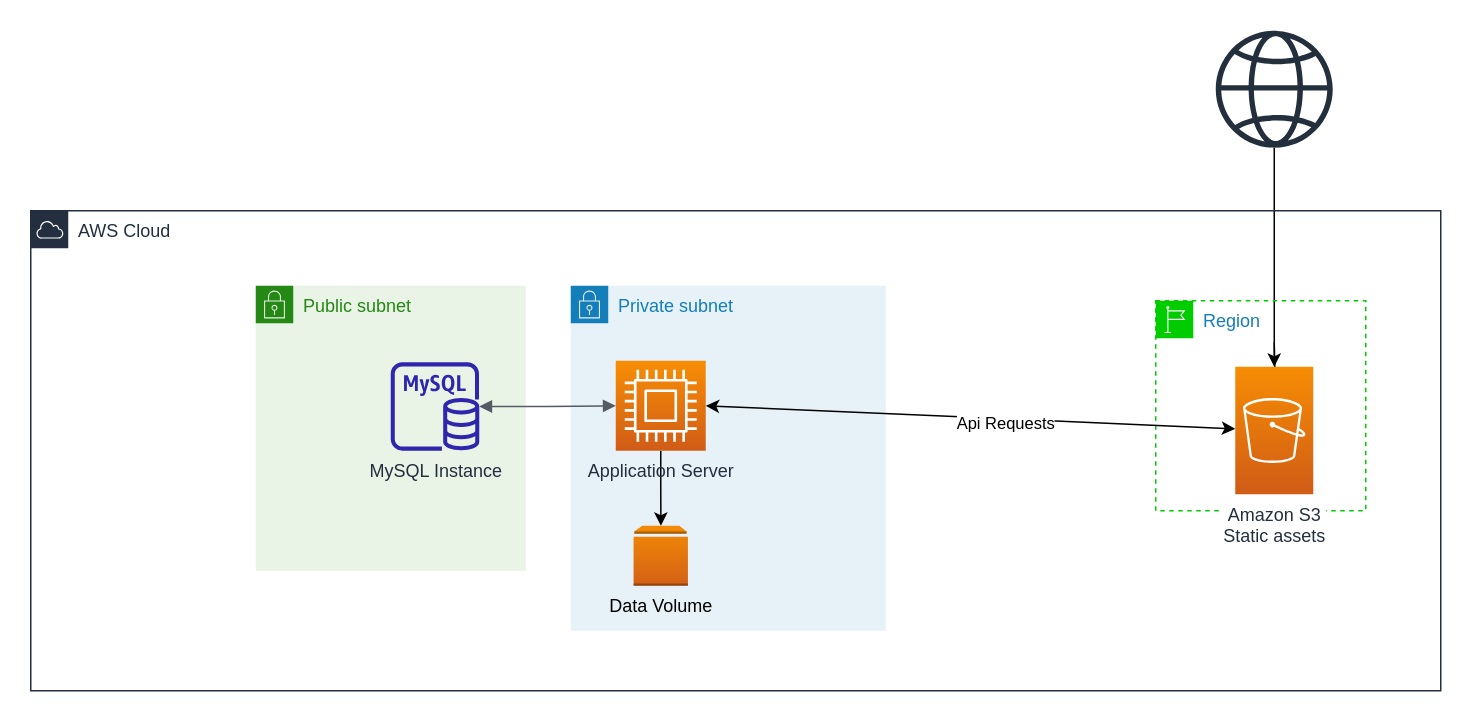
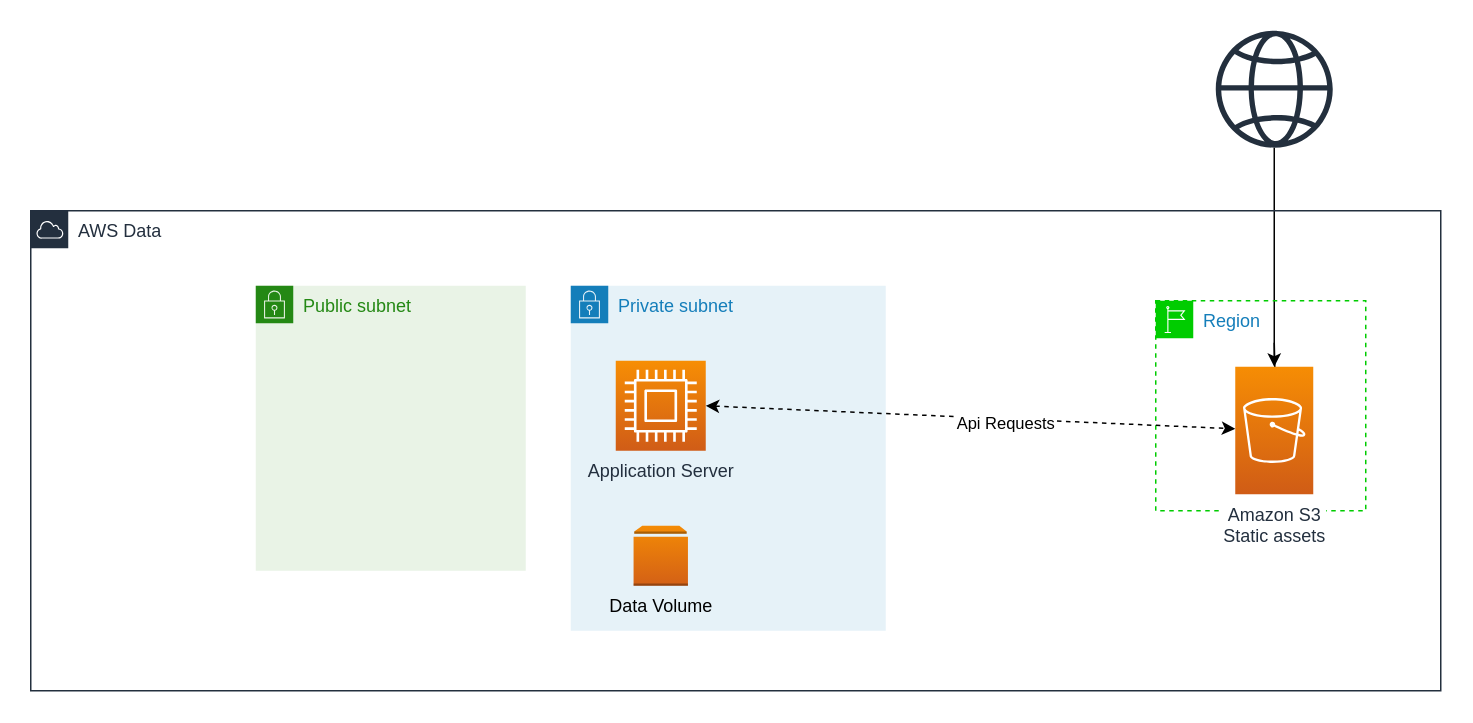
(119, 232) -> (117, 232)
(435, 407) -> none
(548, 407) -> none
(838, 412) -> (838, 412)
(661, 483) -> none
